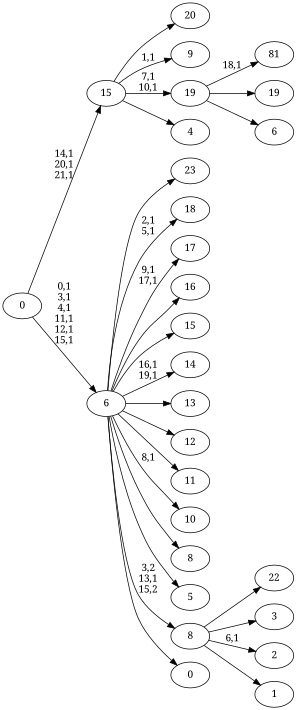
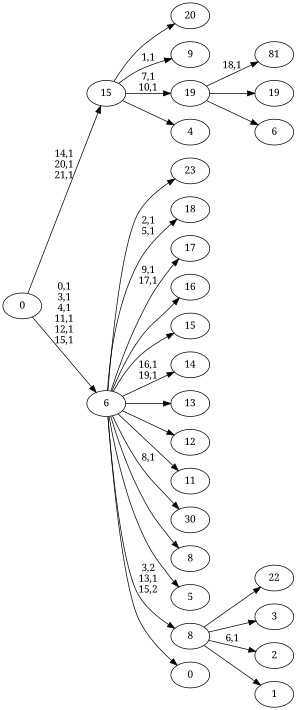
(190, 520) -> (190, 520)
